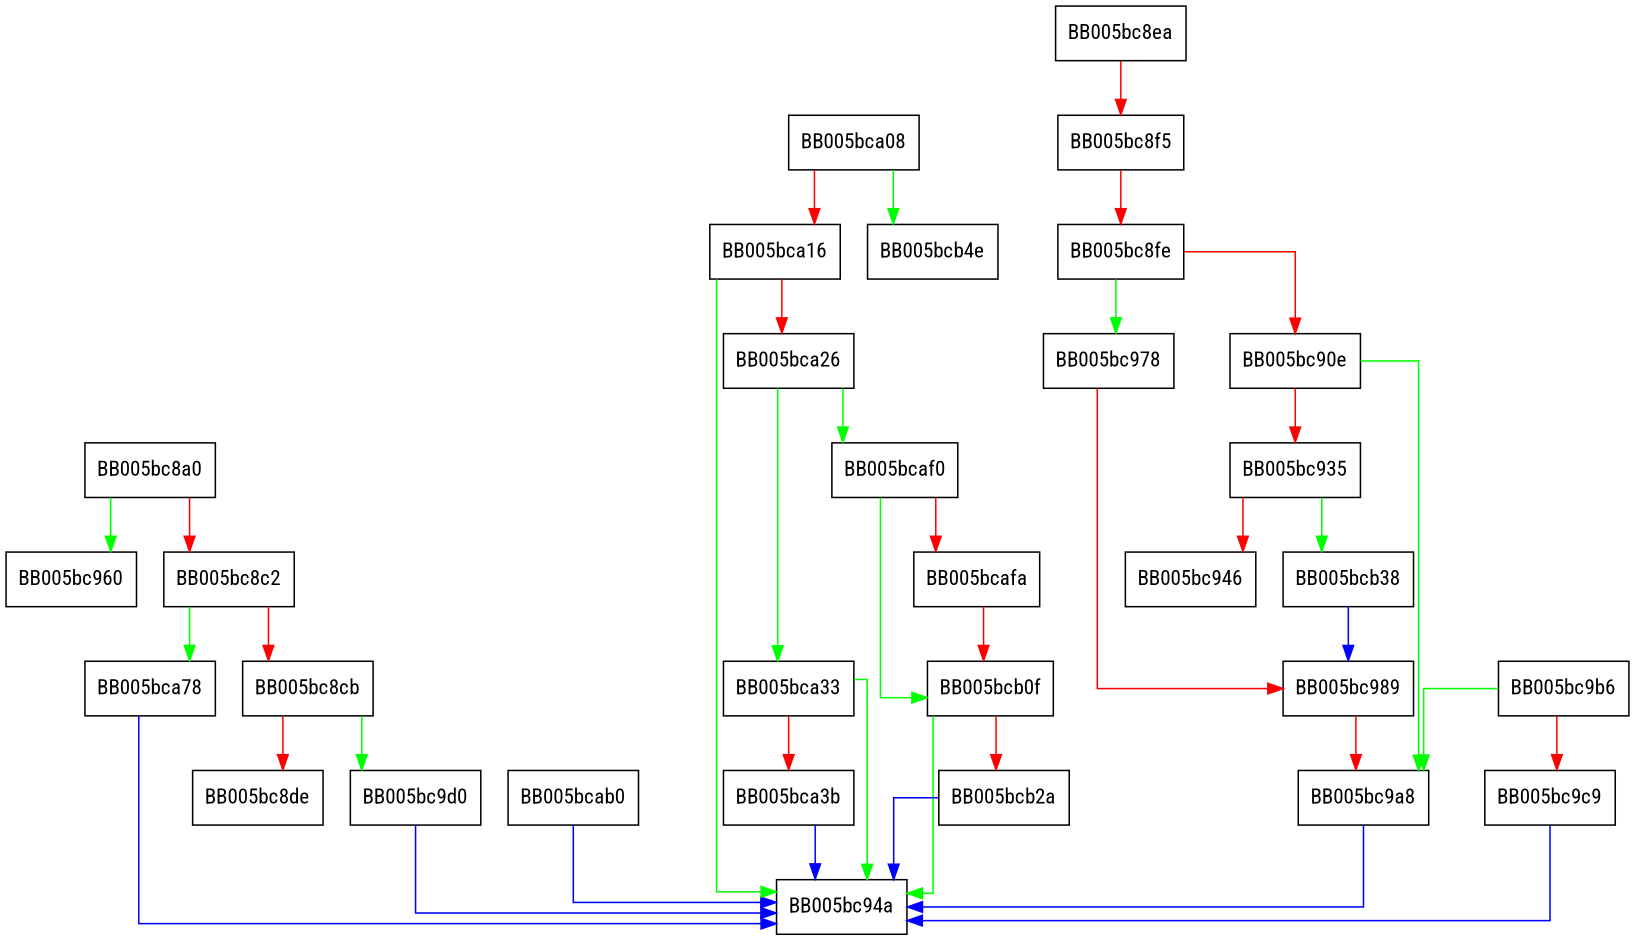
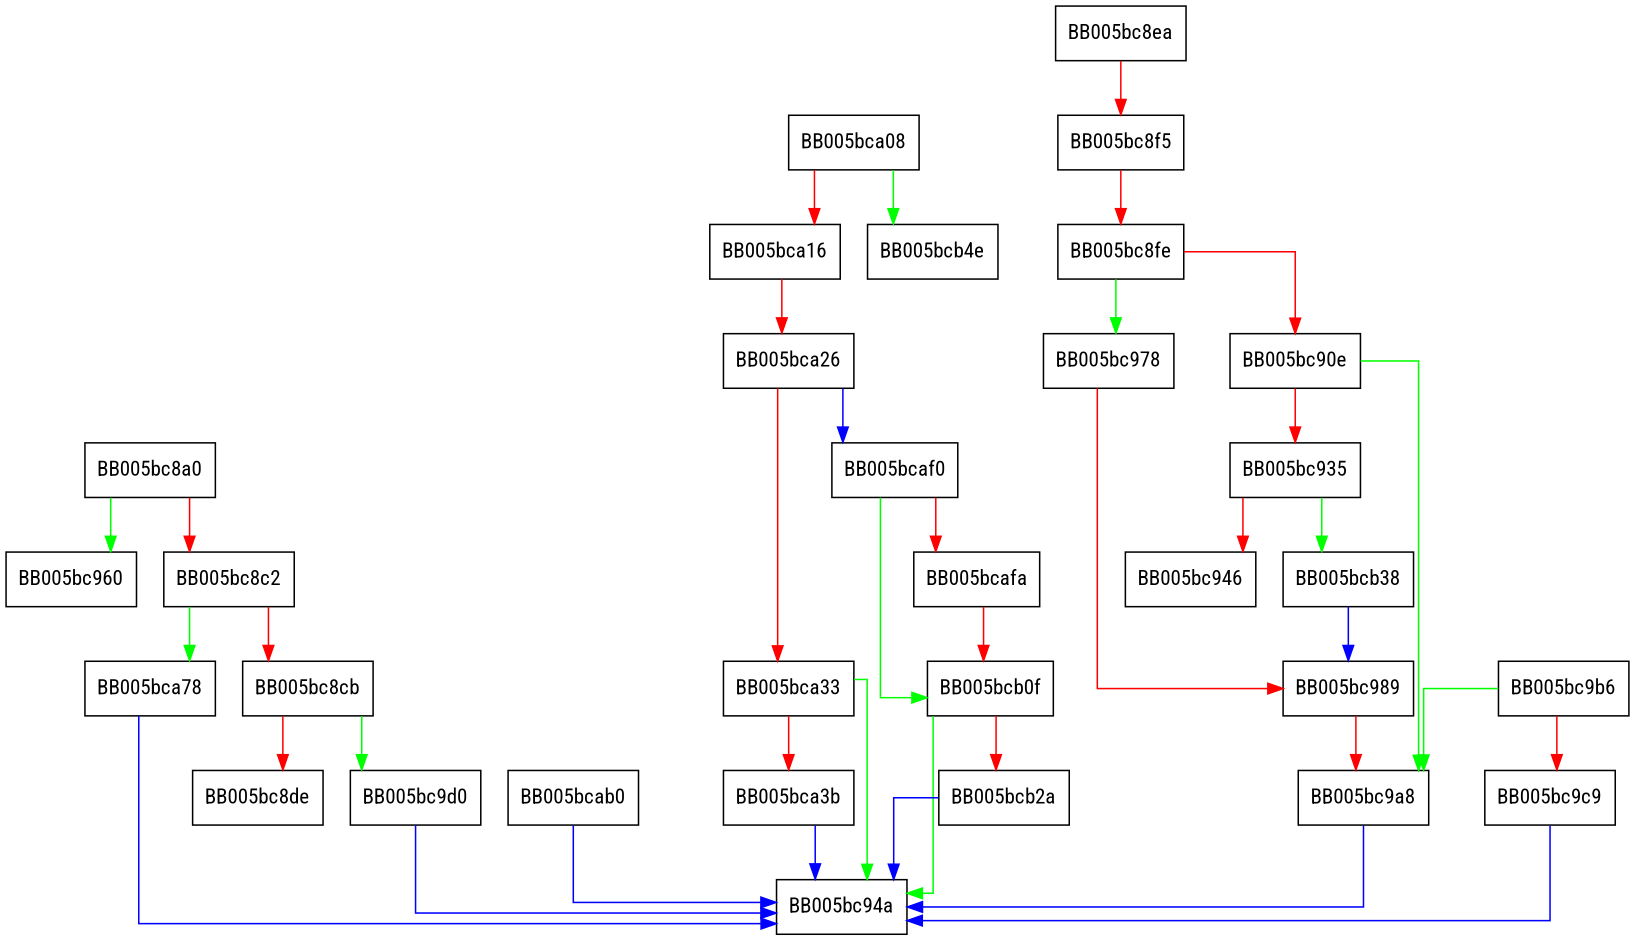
(843, 408) -> (843, 408)
(778, 517) -> (778, 517)
(717, 608) -> none
